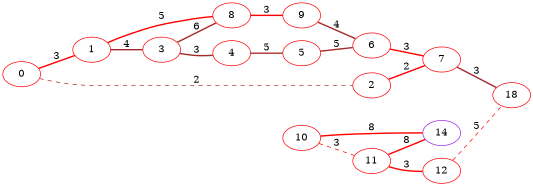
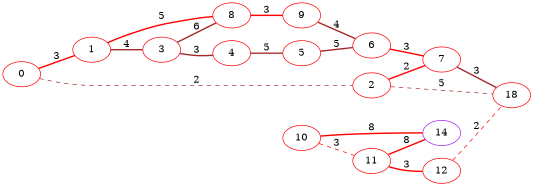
none -> (442, 90)
(477, 126) -> (477, 126)
